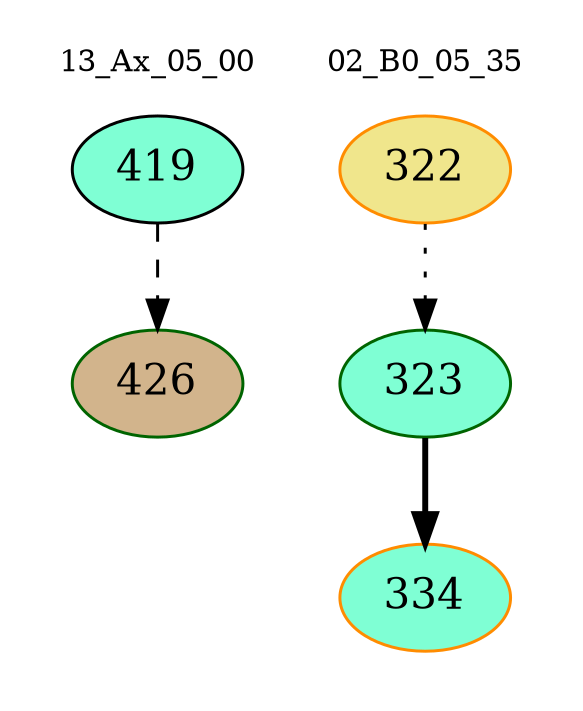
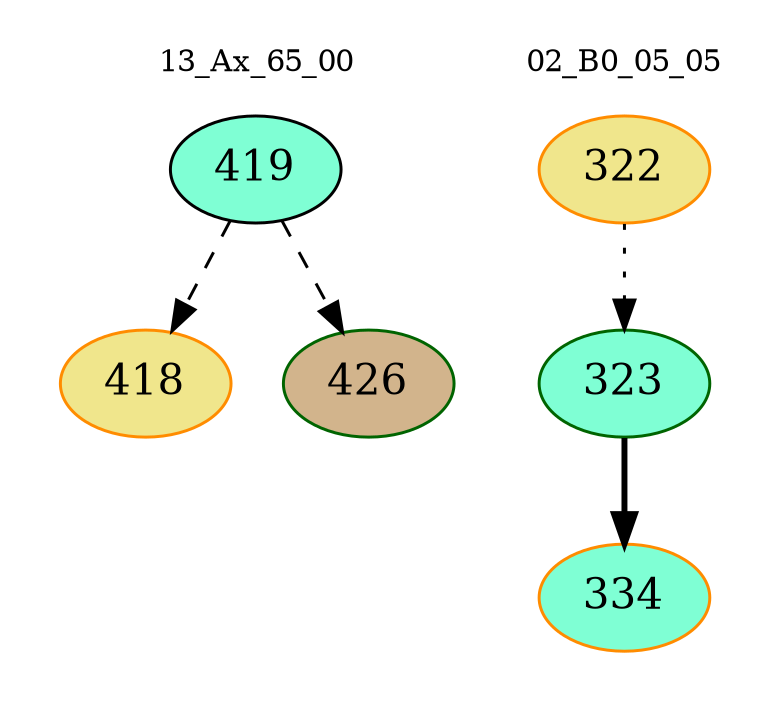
(158, 64) -> (257, 64)
(425, 64) -> (624, 64)
none -> (146, 384)
